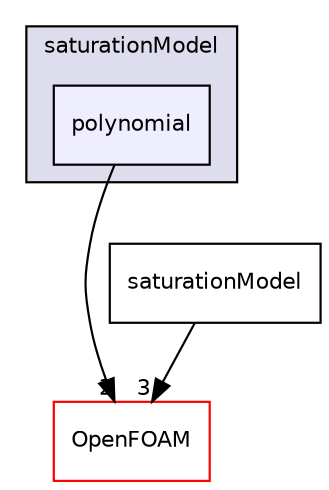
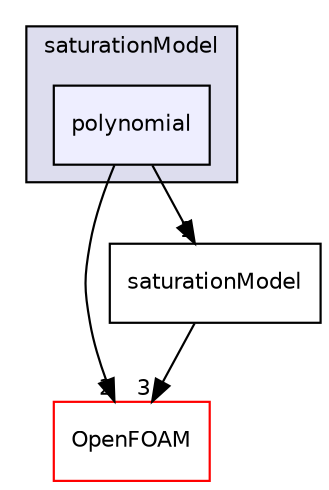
none -> (169, 196)
